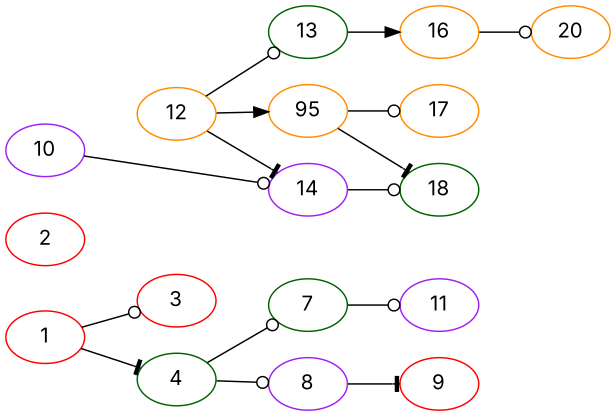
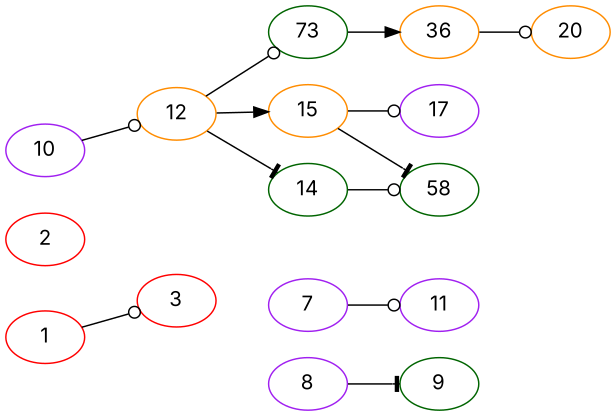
(308, 32) -> (308, 32)
(439, 32) -> (439, 32)
(308, 111) -> (308, 111)
(439, 111) -> (439, 111)
(171, 169) -> (105, 134)
(308, 190) -> (308, 190)
(439, 190) -> (439, 190)
(308, 305) -> (308, 305)
(177, 380) -> none
(439, 384) -> (439, 384)
